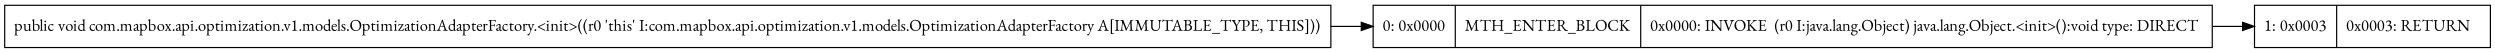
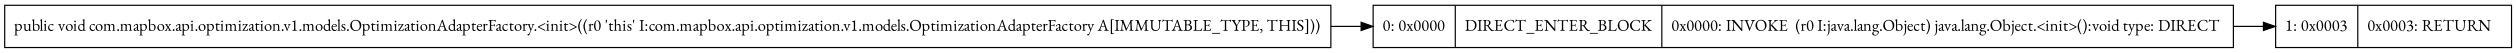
(1548, 26) -> (1559, 26)
